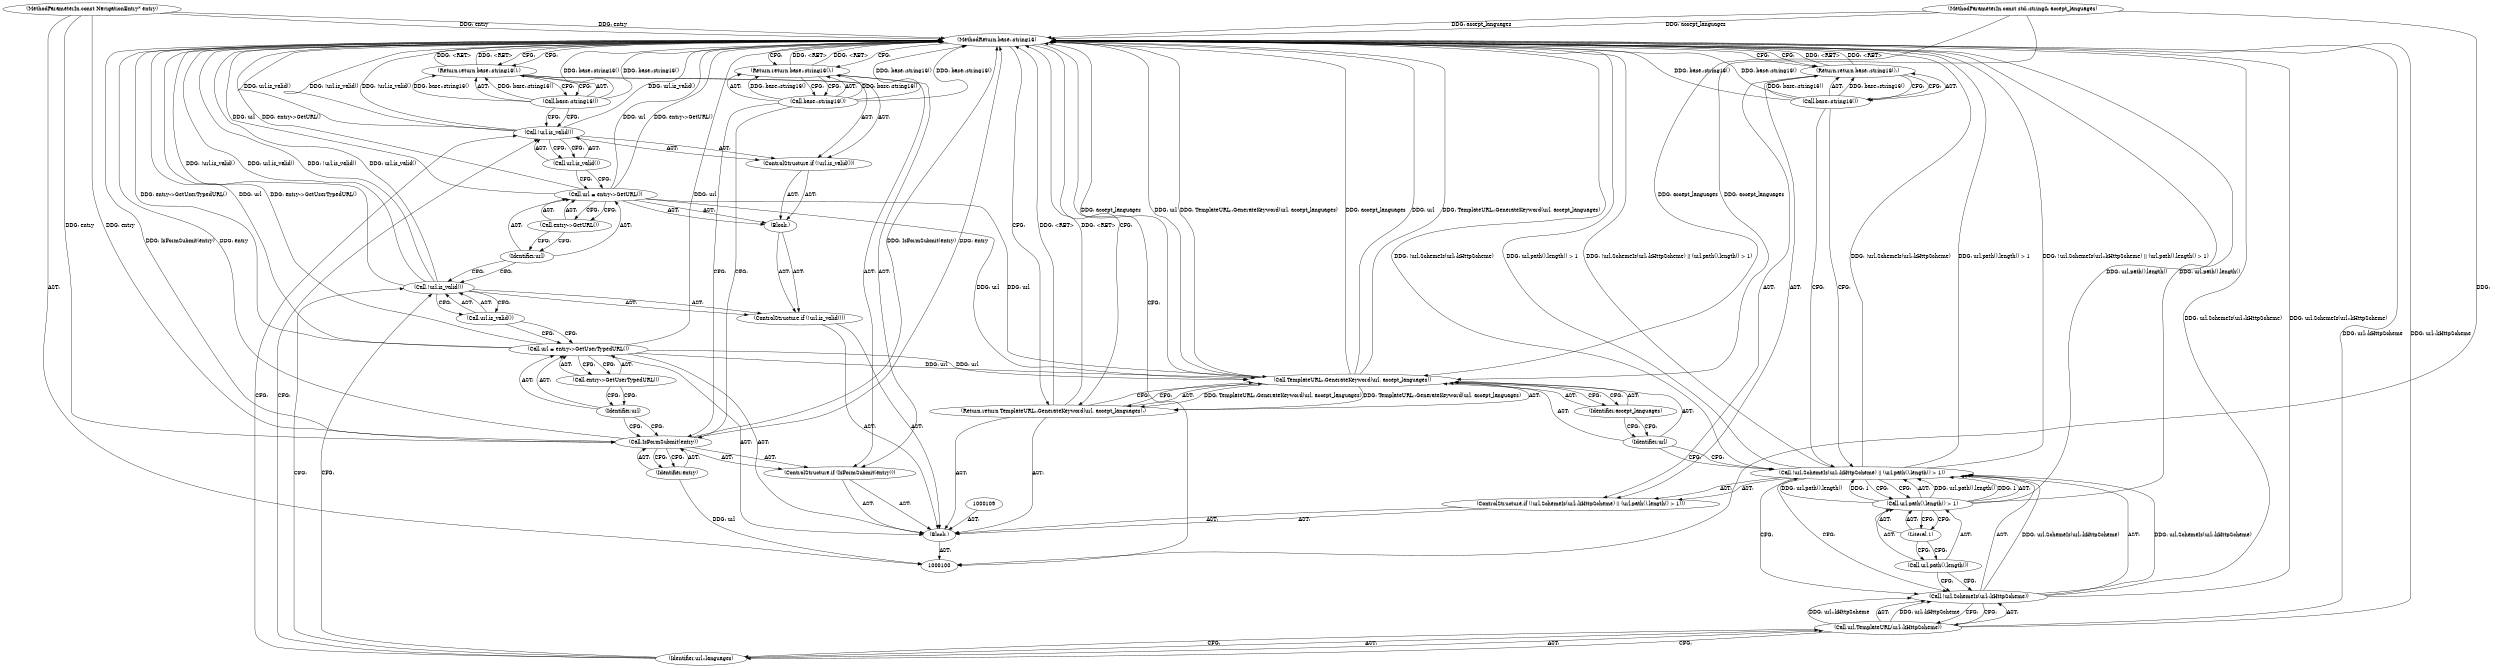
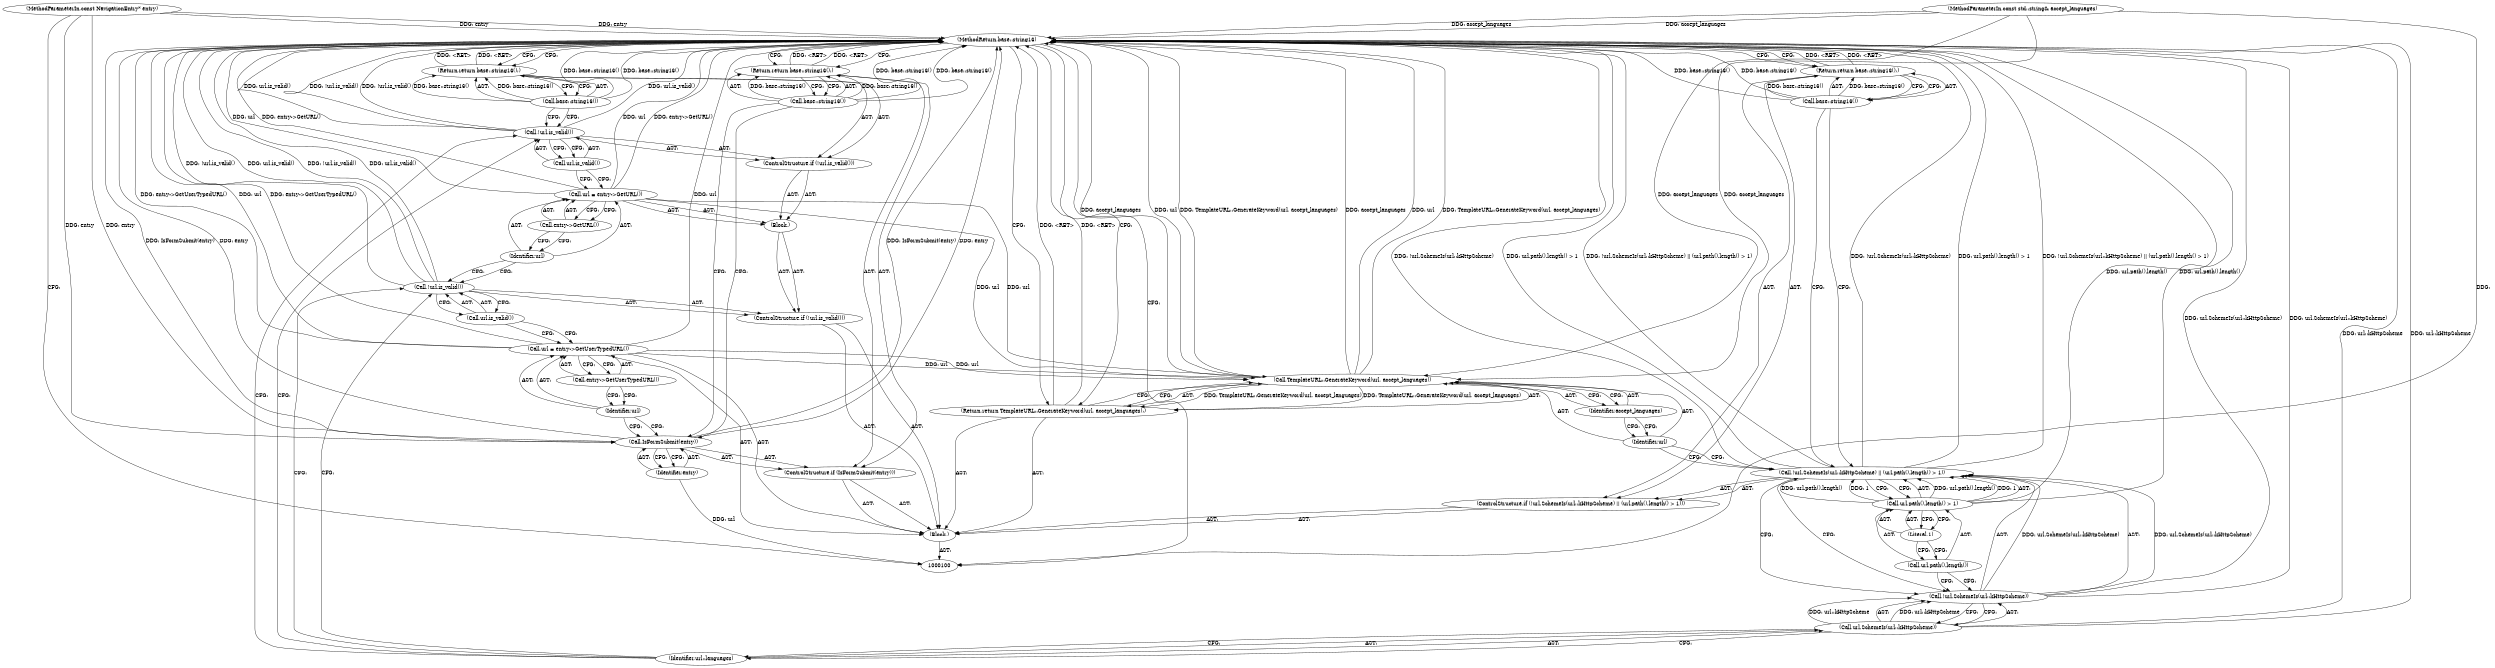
(55, 288) -> (55, 288)
(984, 504) -> none
(1888, 628) -> (1888, 628)
